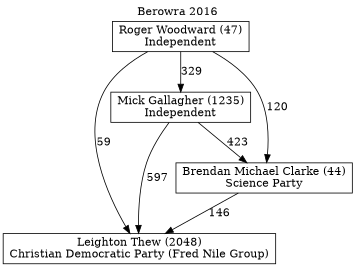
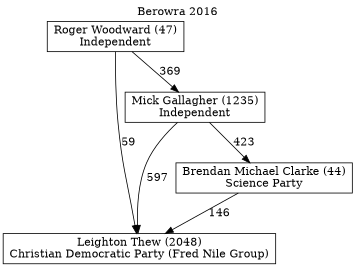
(192, 72) -> (170, 72)
(258, 93) -> none
